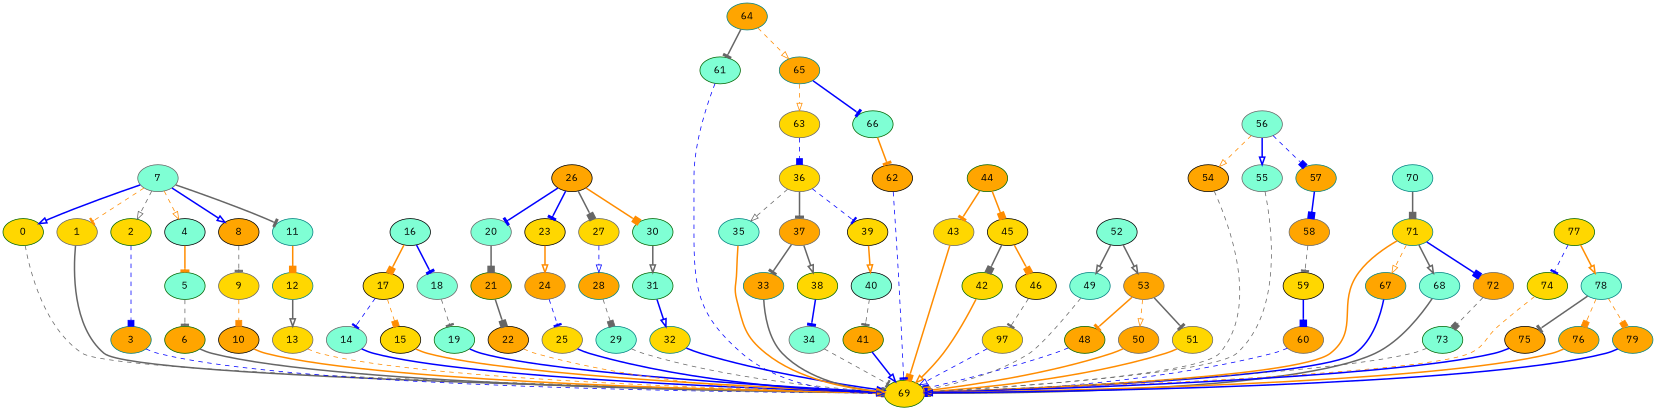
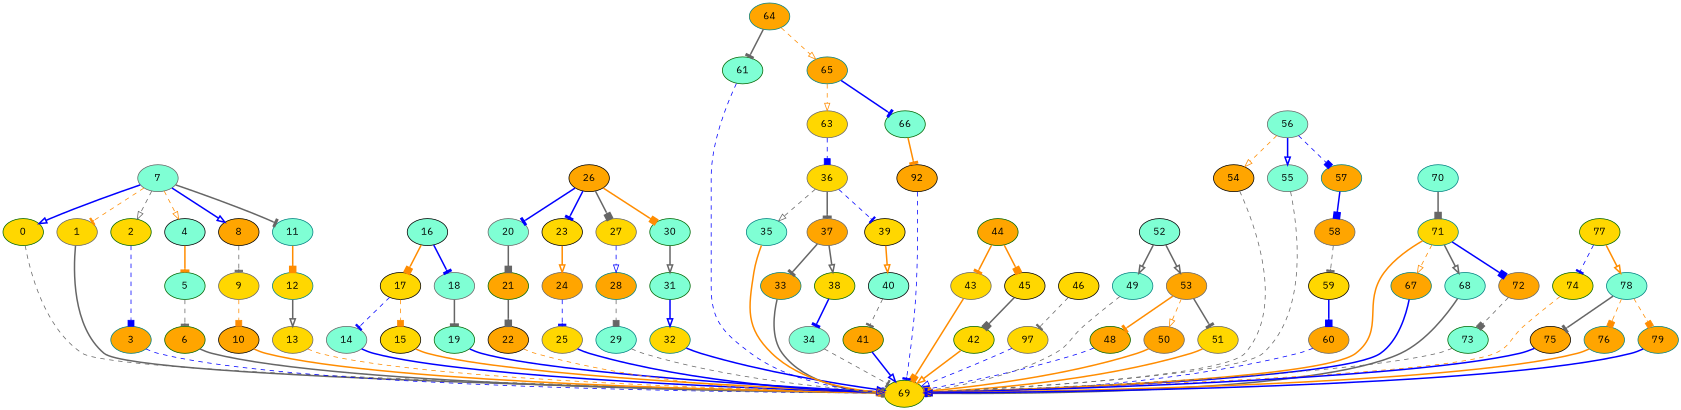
(892, 178) -> (917, 178)
(1020, 256) -> none
(445, 311) -> (454, 311)
